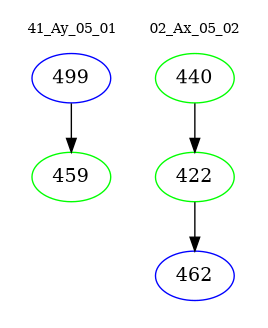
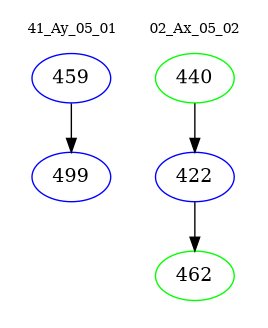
(71, 121) -> (71, 121)
(71, 177) -> (71, 78)
(195, 177) -> (195, 177)
(195, 276) -> (195, 276)
